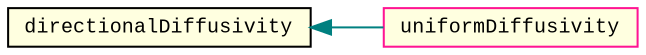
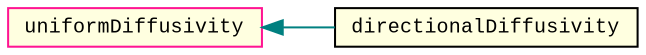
(357, 27) -> (309, 27)
